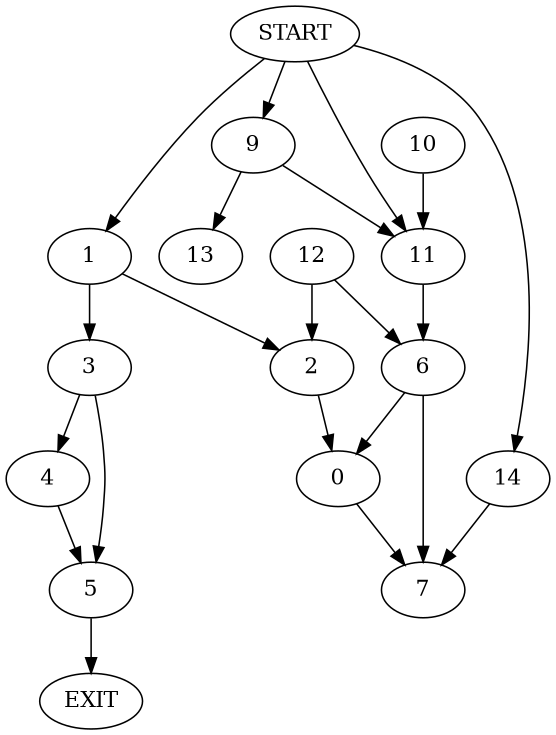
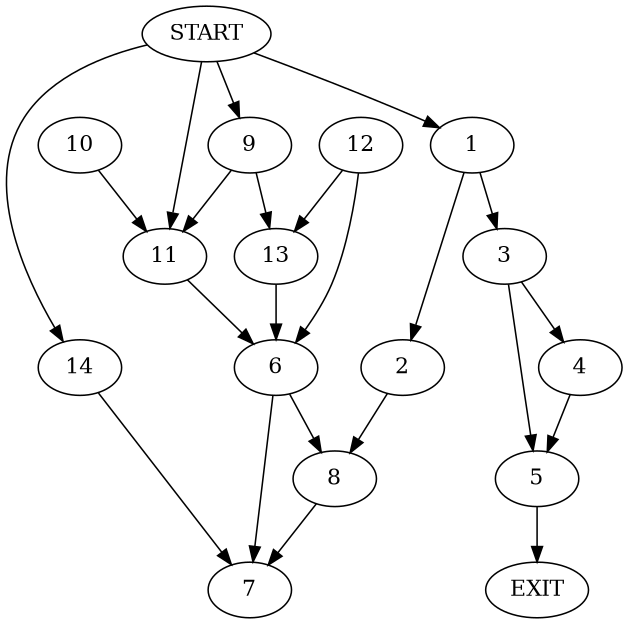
none -> (276, 304)
(312, 304) -> (323, 195)
(338, 479) -> (335, 479)
